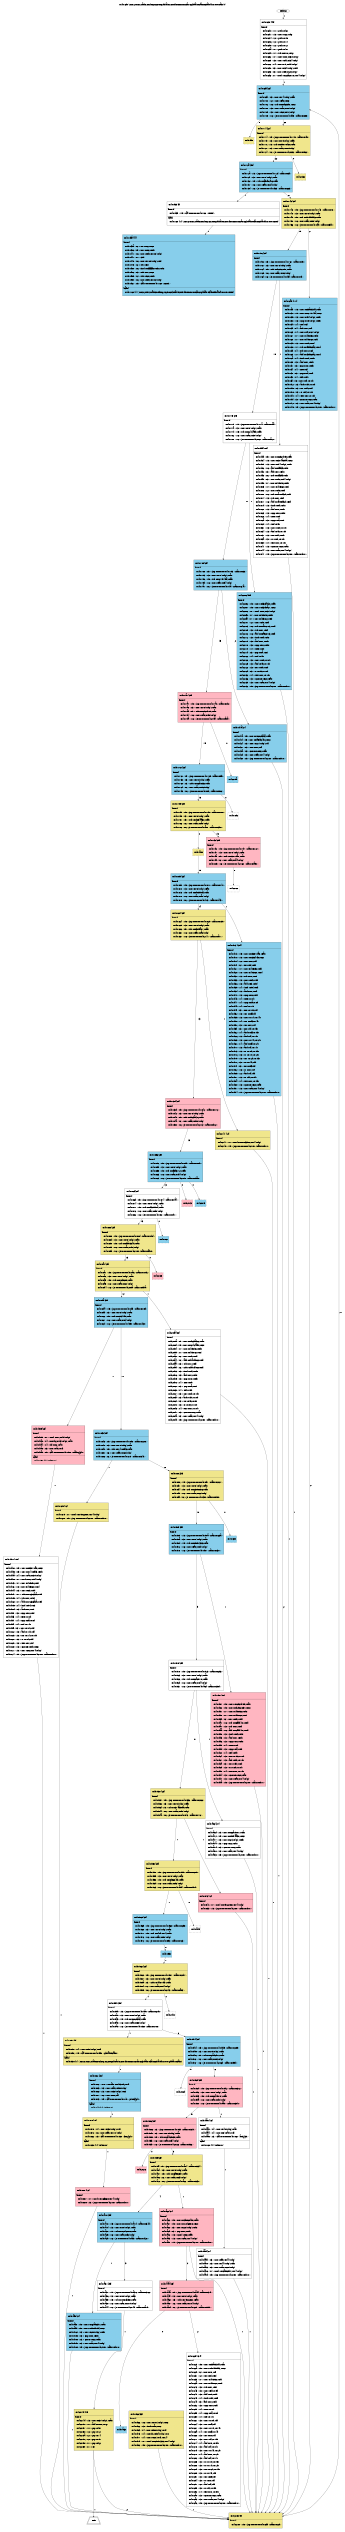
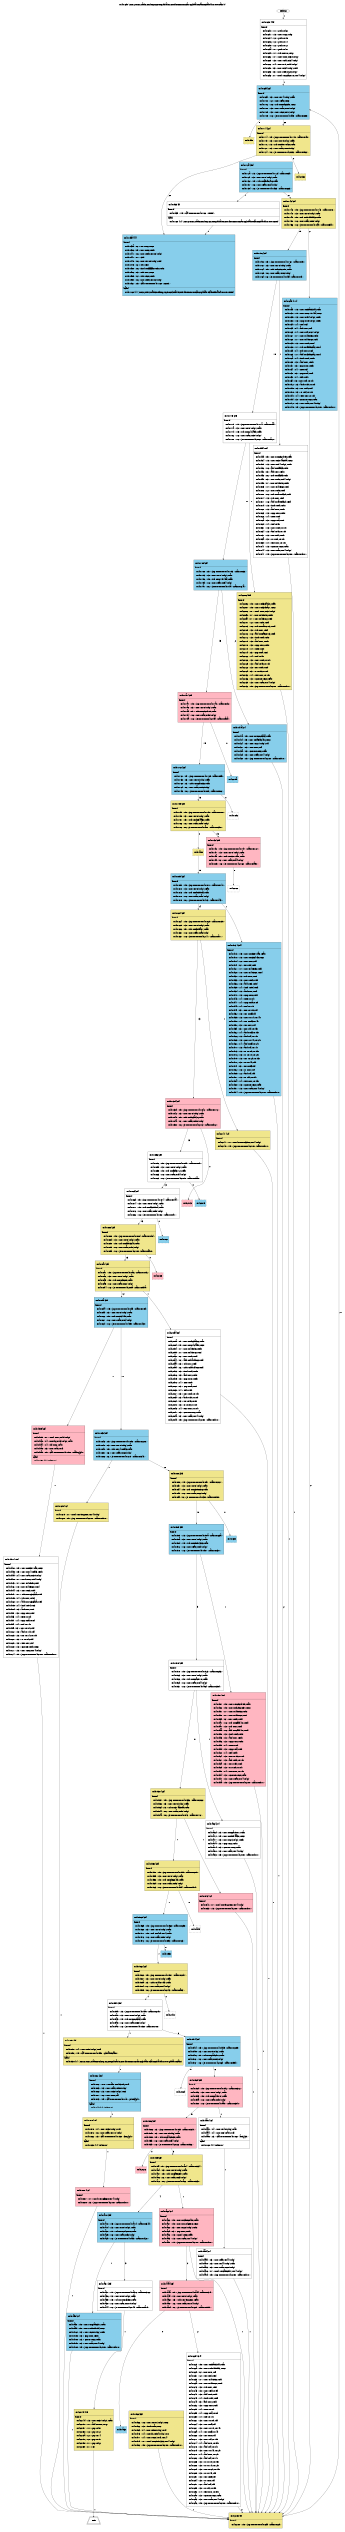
(275, 158) -> (190, 176)
(264, 641) -> (264, 641)
(175, 1167) -> (175, 1167)
(183, 1190) -> (208, 1167)
(165, 1960) -> (158, 1953)
(140, 2513) -> (240, 2509)
